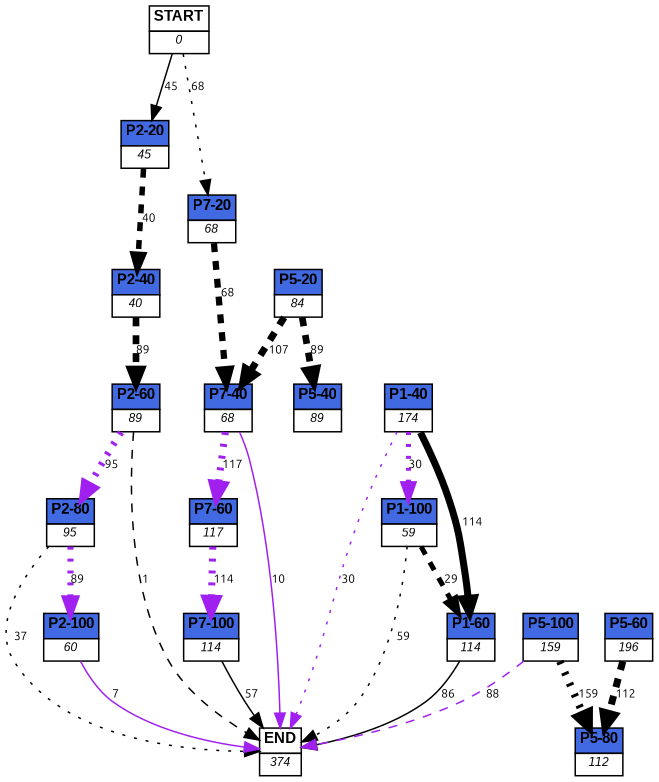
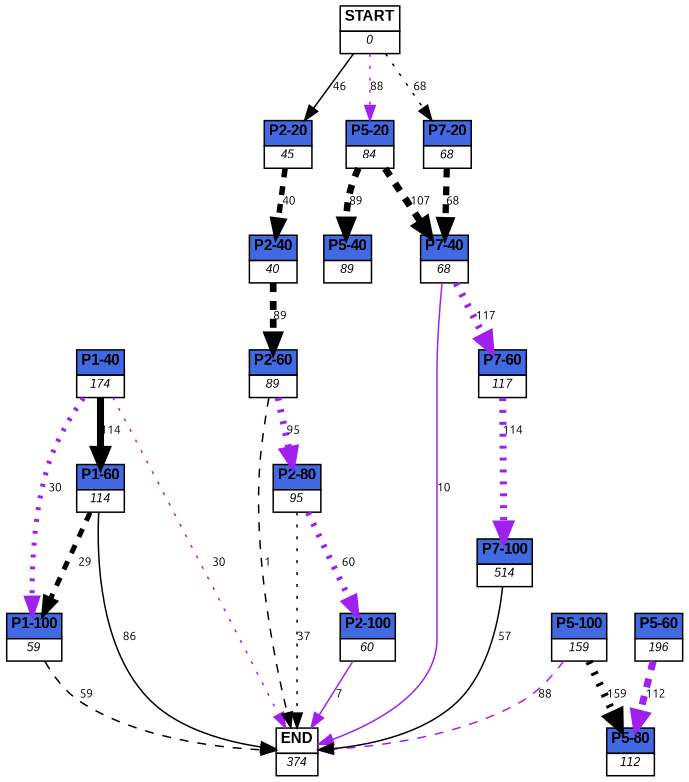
none -> (370, 79)
(172, 87) -> (340, 87)
(436, 573) -> (70, 556)
(78, 580) -> (349, 563)
(211, 648) -> (505, 573)
(384, 653) -> (142, 729)
(616, 687) -> (647, 687)
